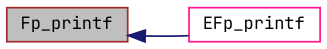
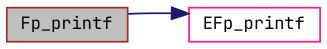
(167, 36) -> (150, 13)
